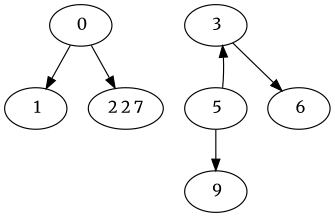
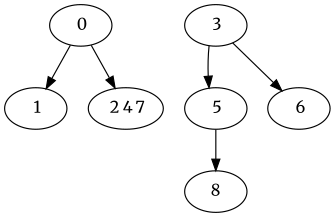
(224, 73) -> (208, 61)
(126, 108) -> (126, 108)
(216, 192) -> (216, 192)
